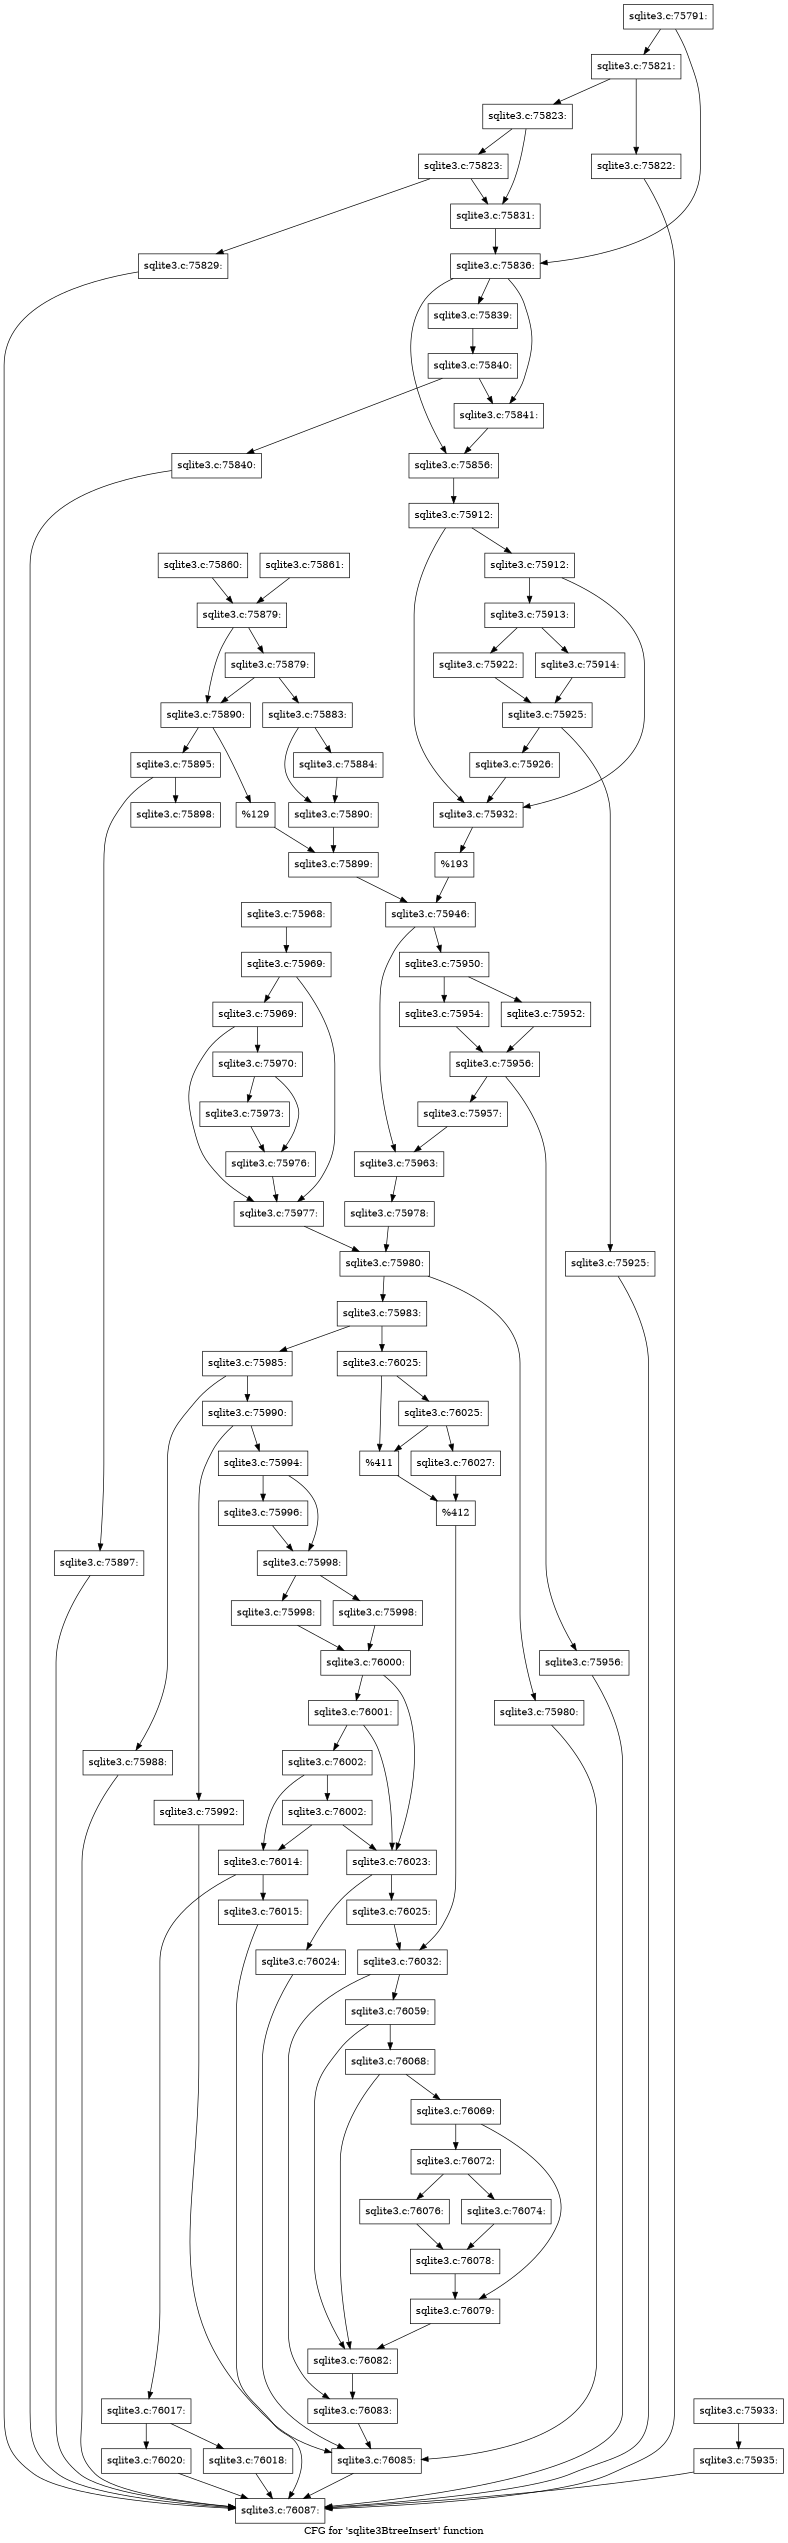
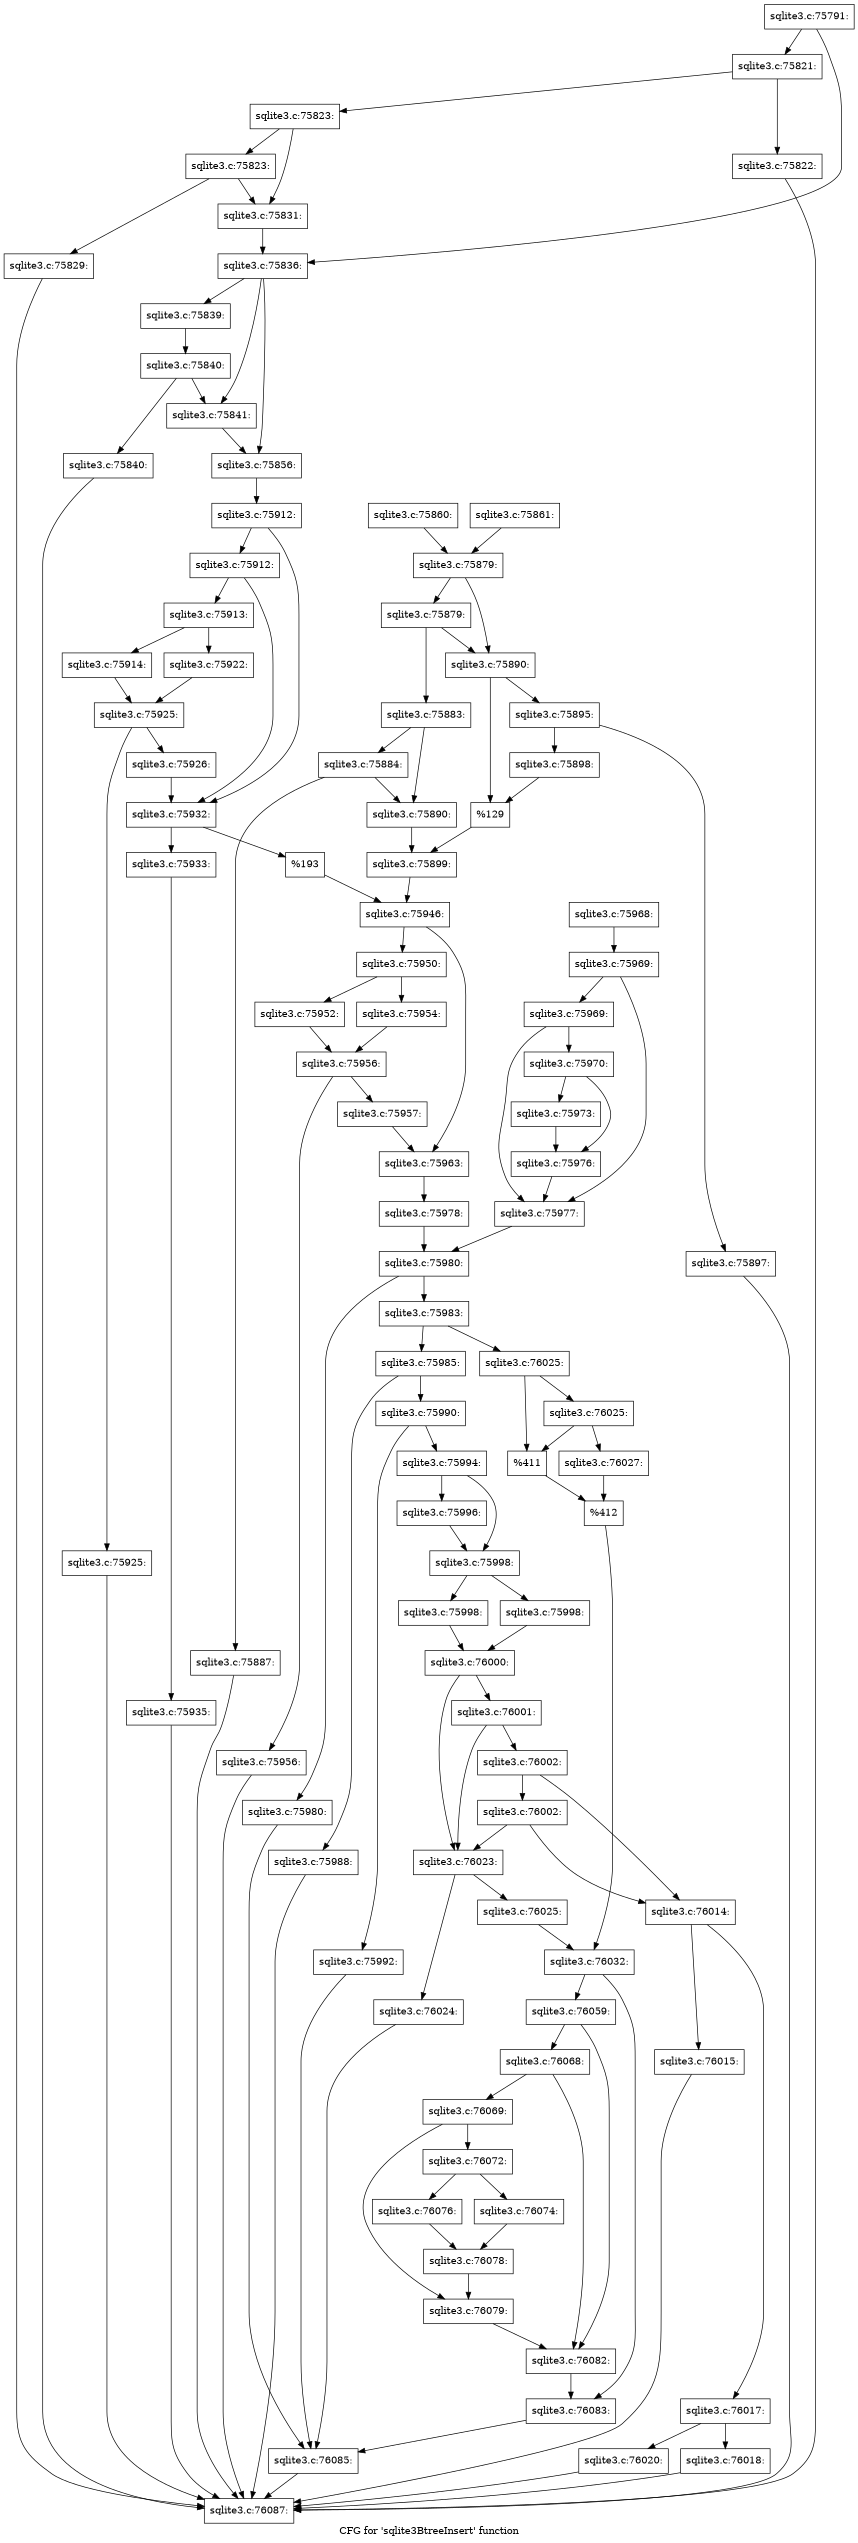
none -> (525, 788)
none -> (171, 836)
none -> (235, 1663)
